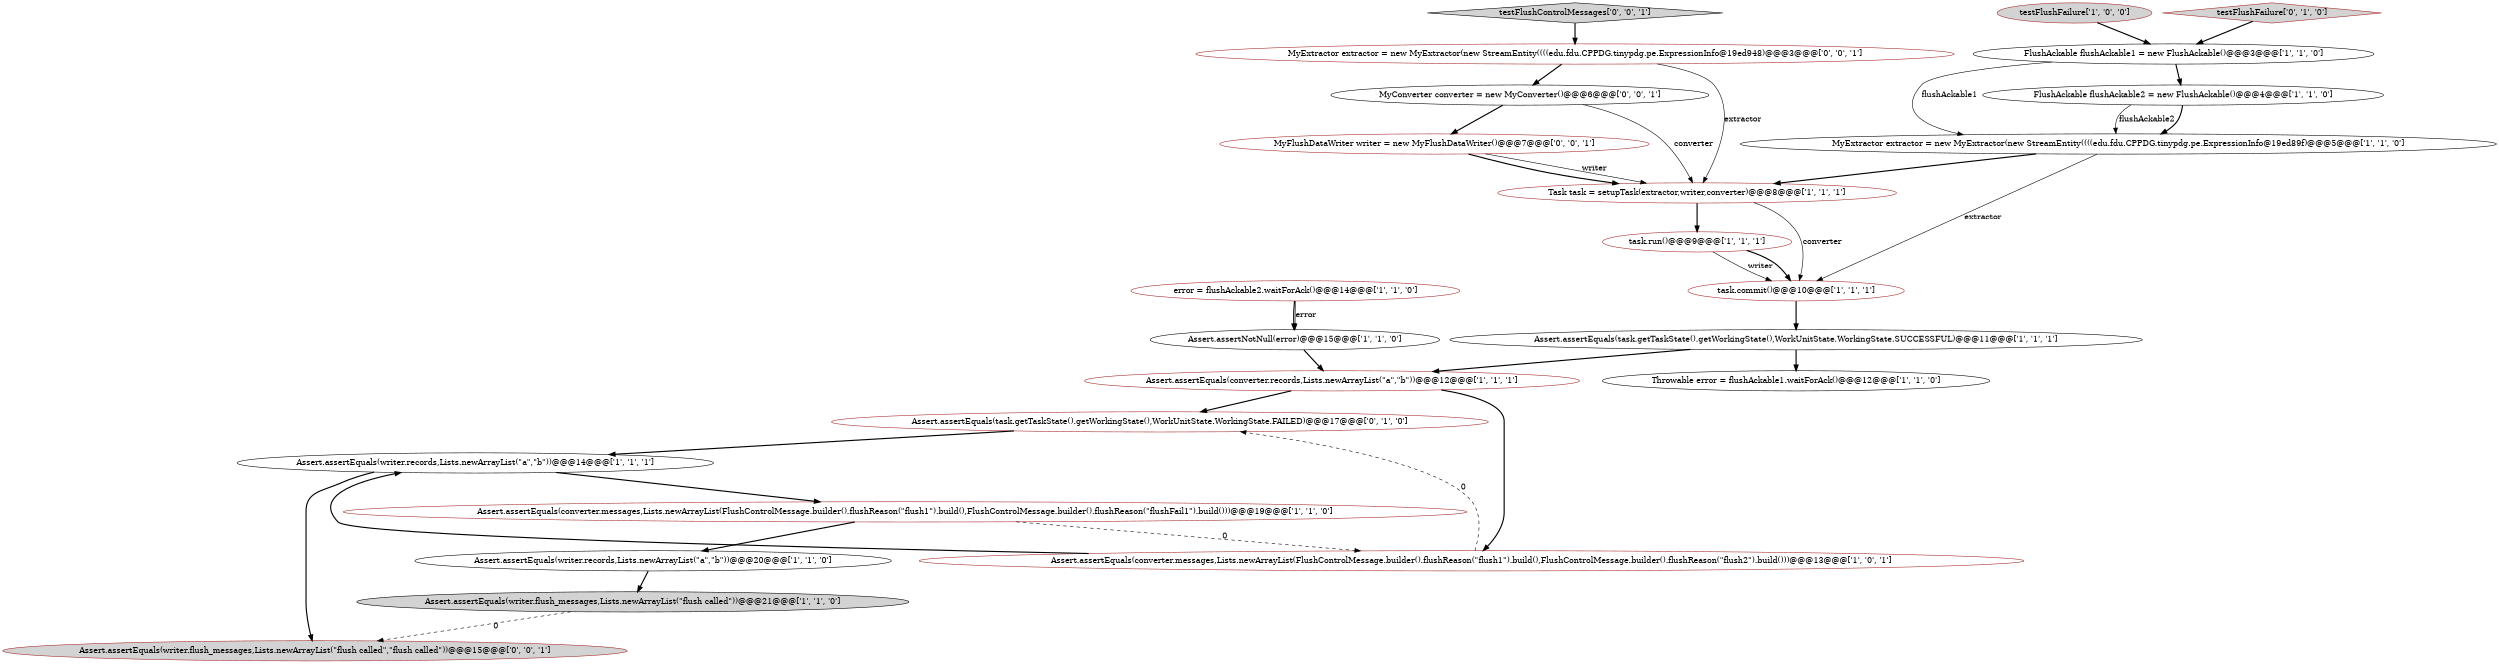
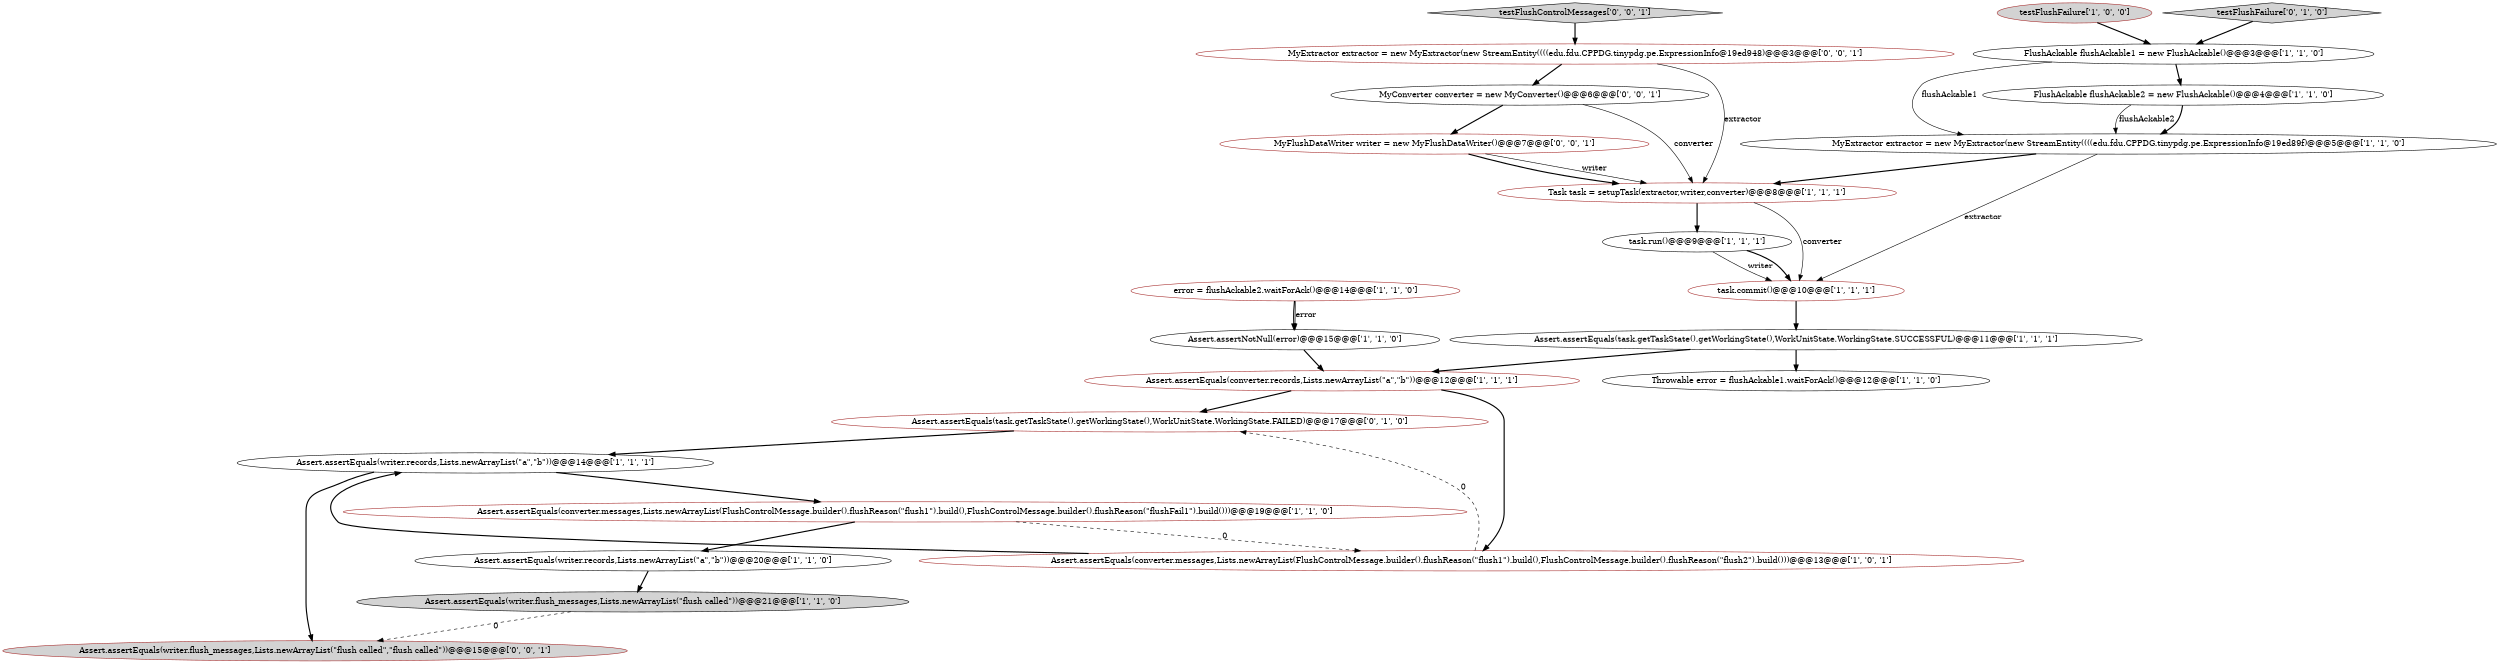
(2272, 13) -> (2272, 13)
(1697, 242) -> (1697, 242)
